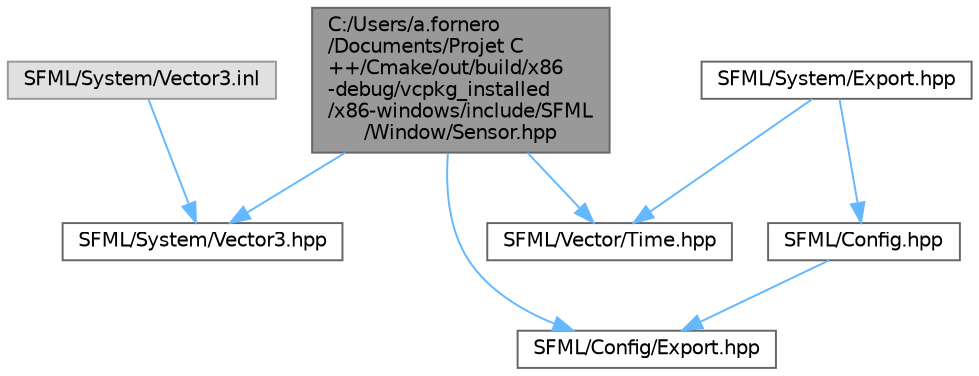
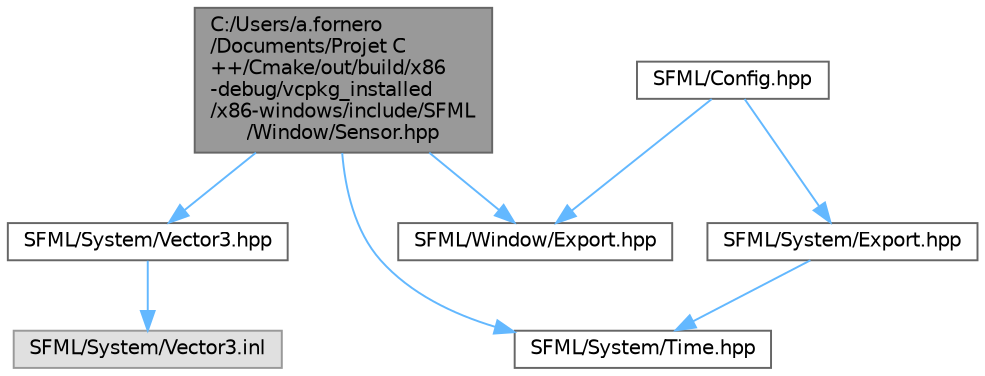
(168, 151) -> (148, 286)
(849, 151) -> (782, 153)
(610, 242) -> (643, 349)
(647, 349) -> (535, 242)
